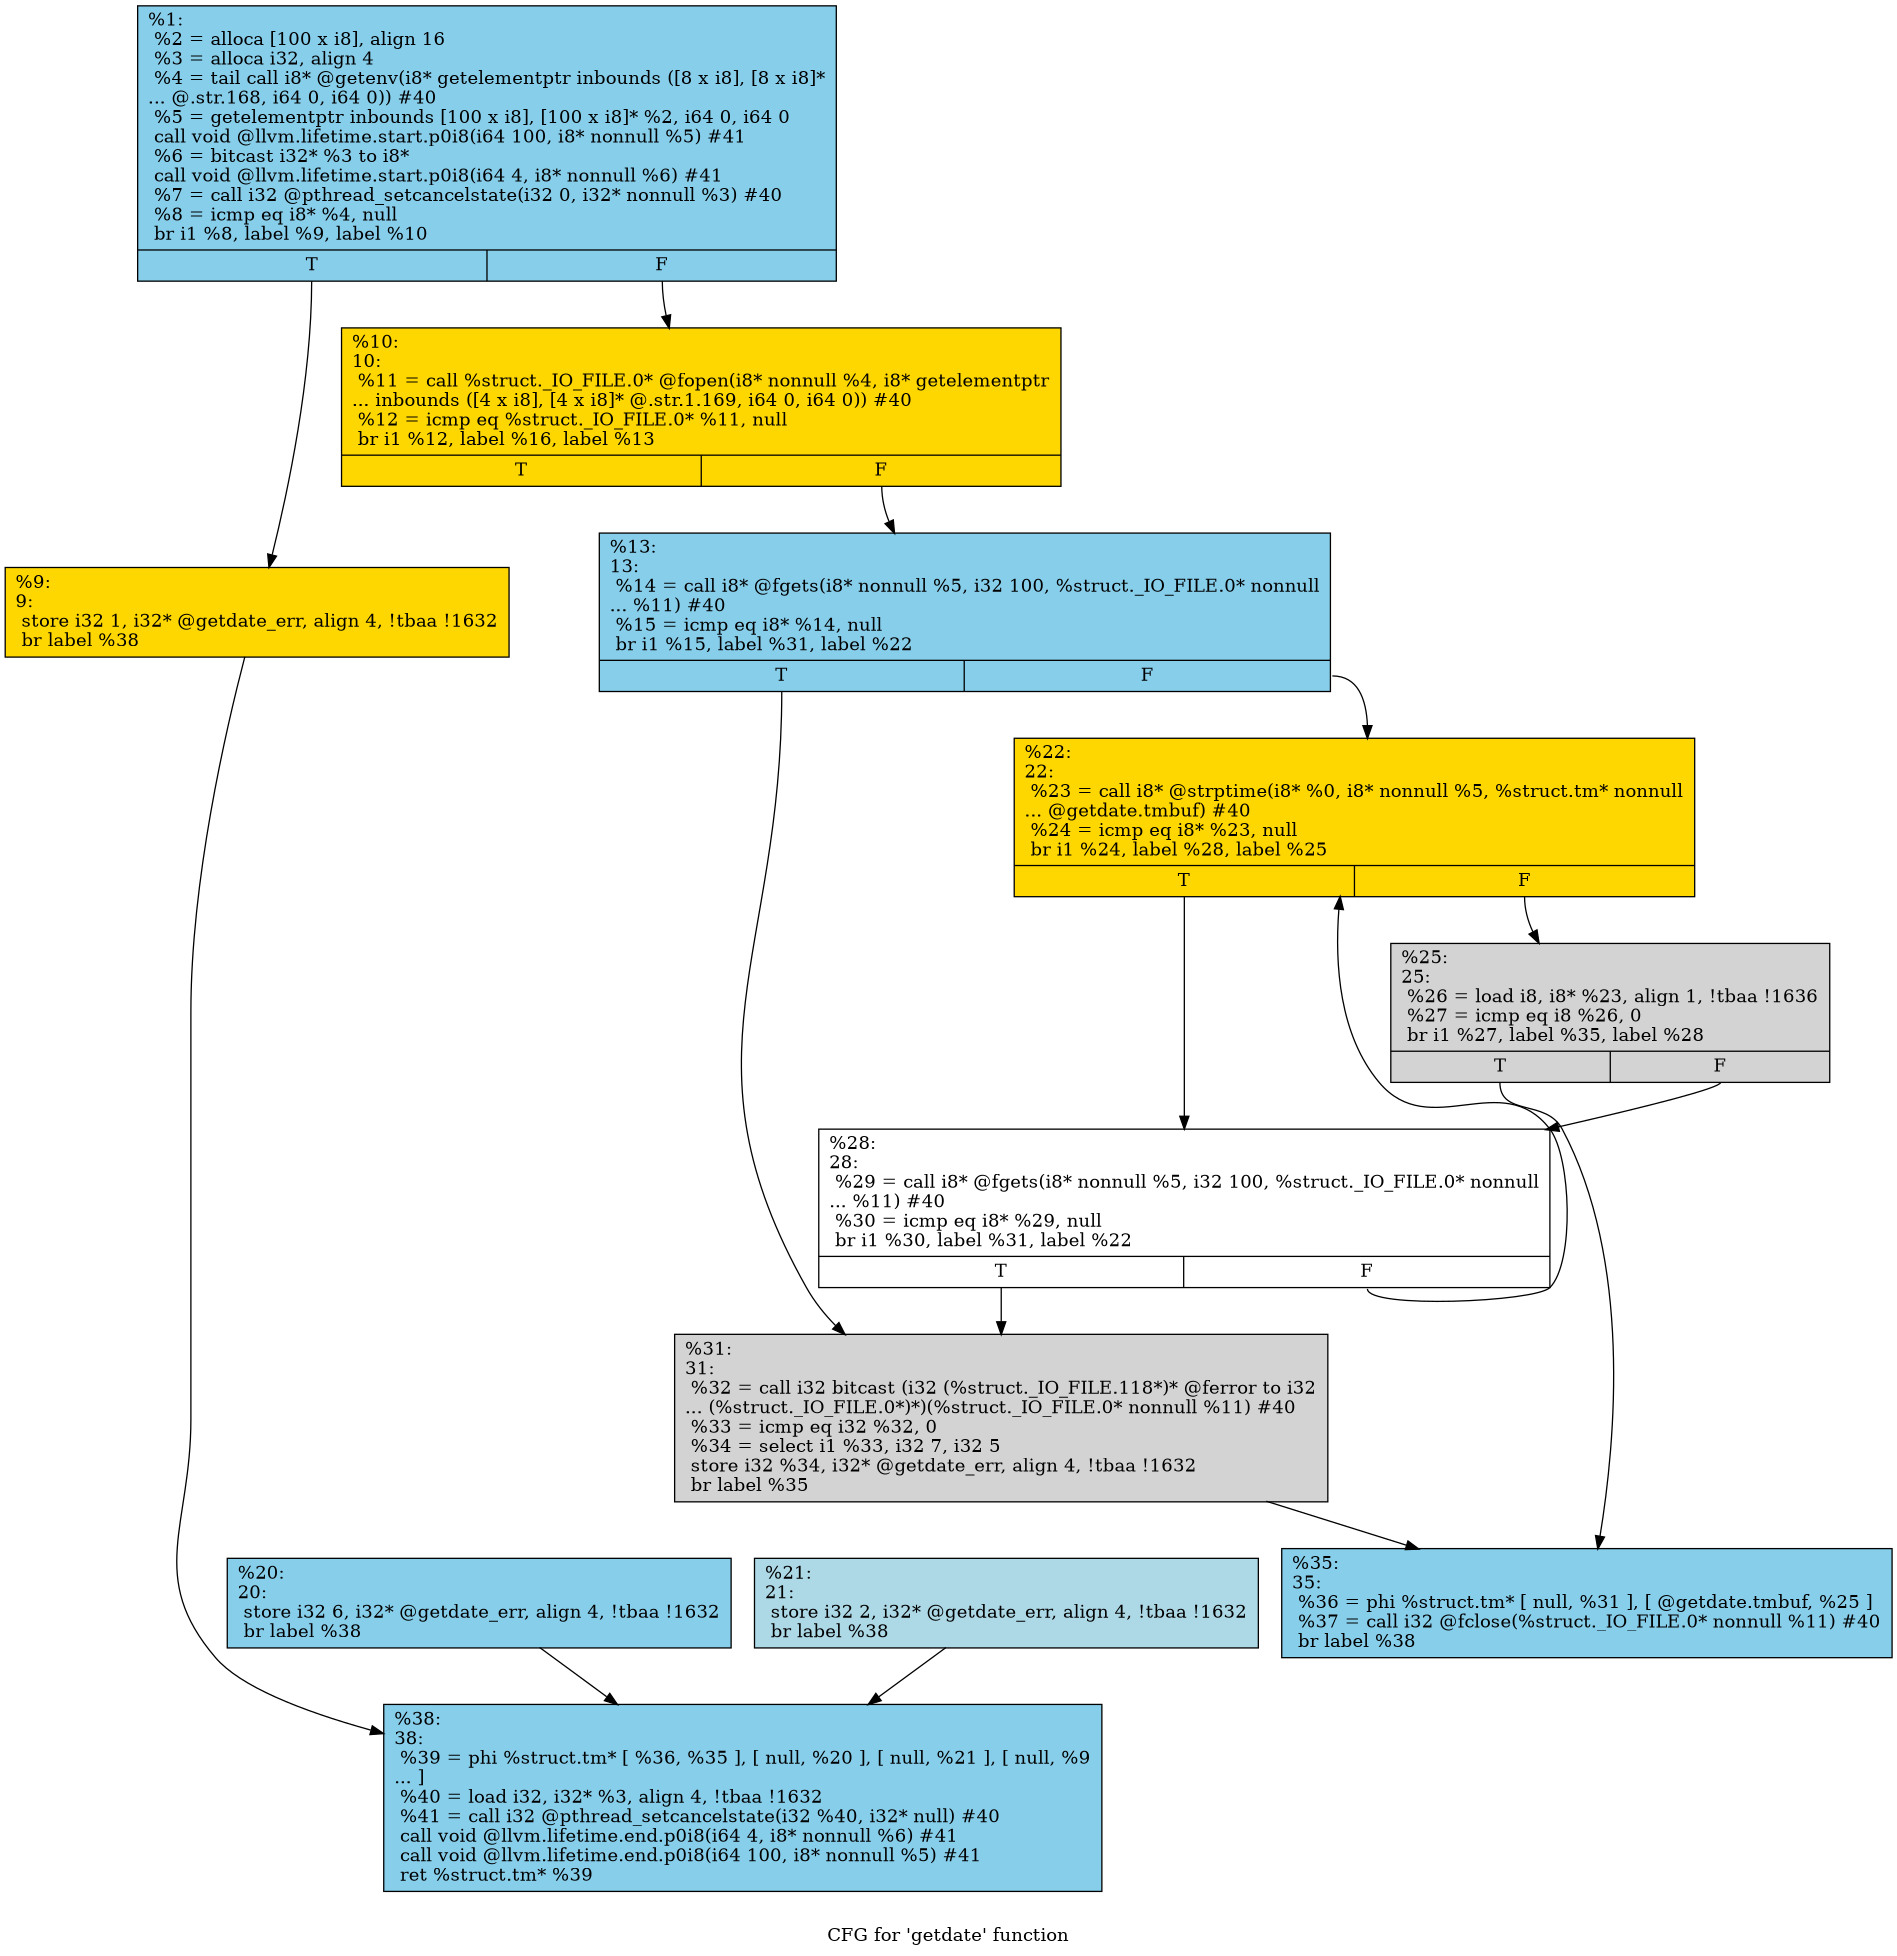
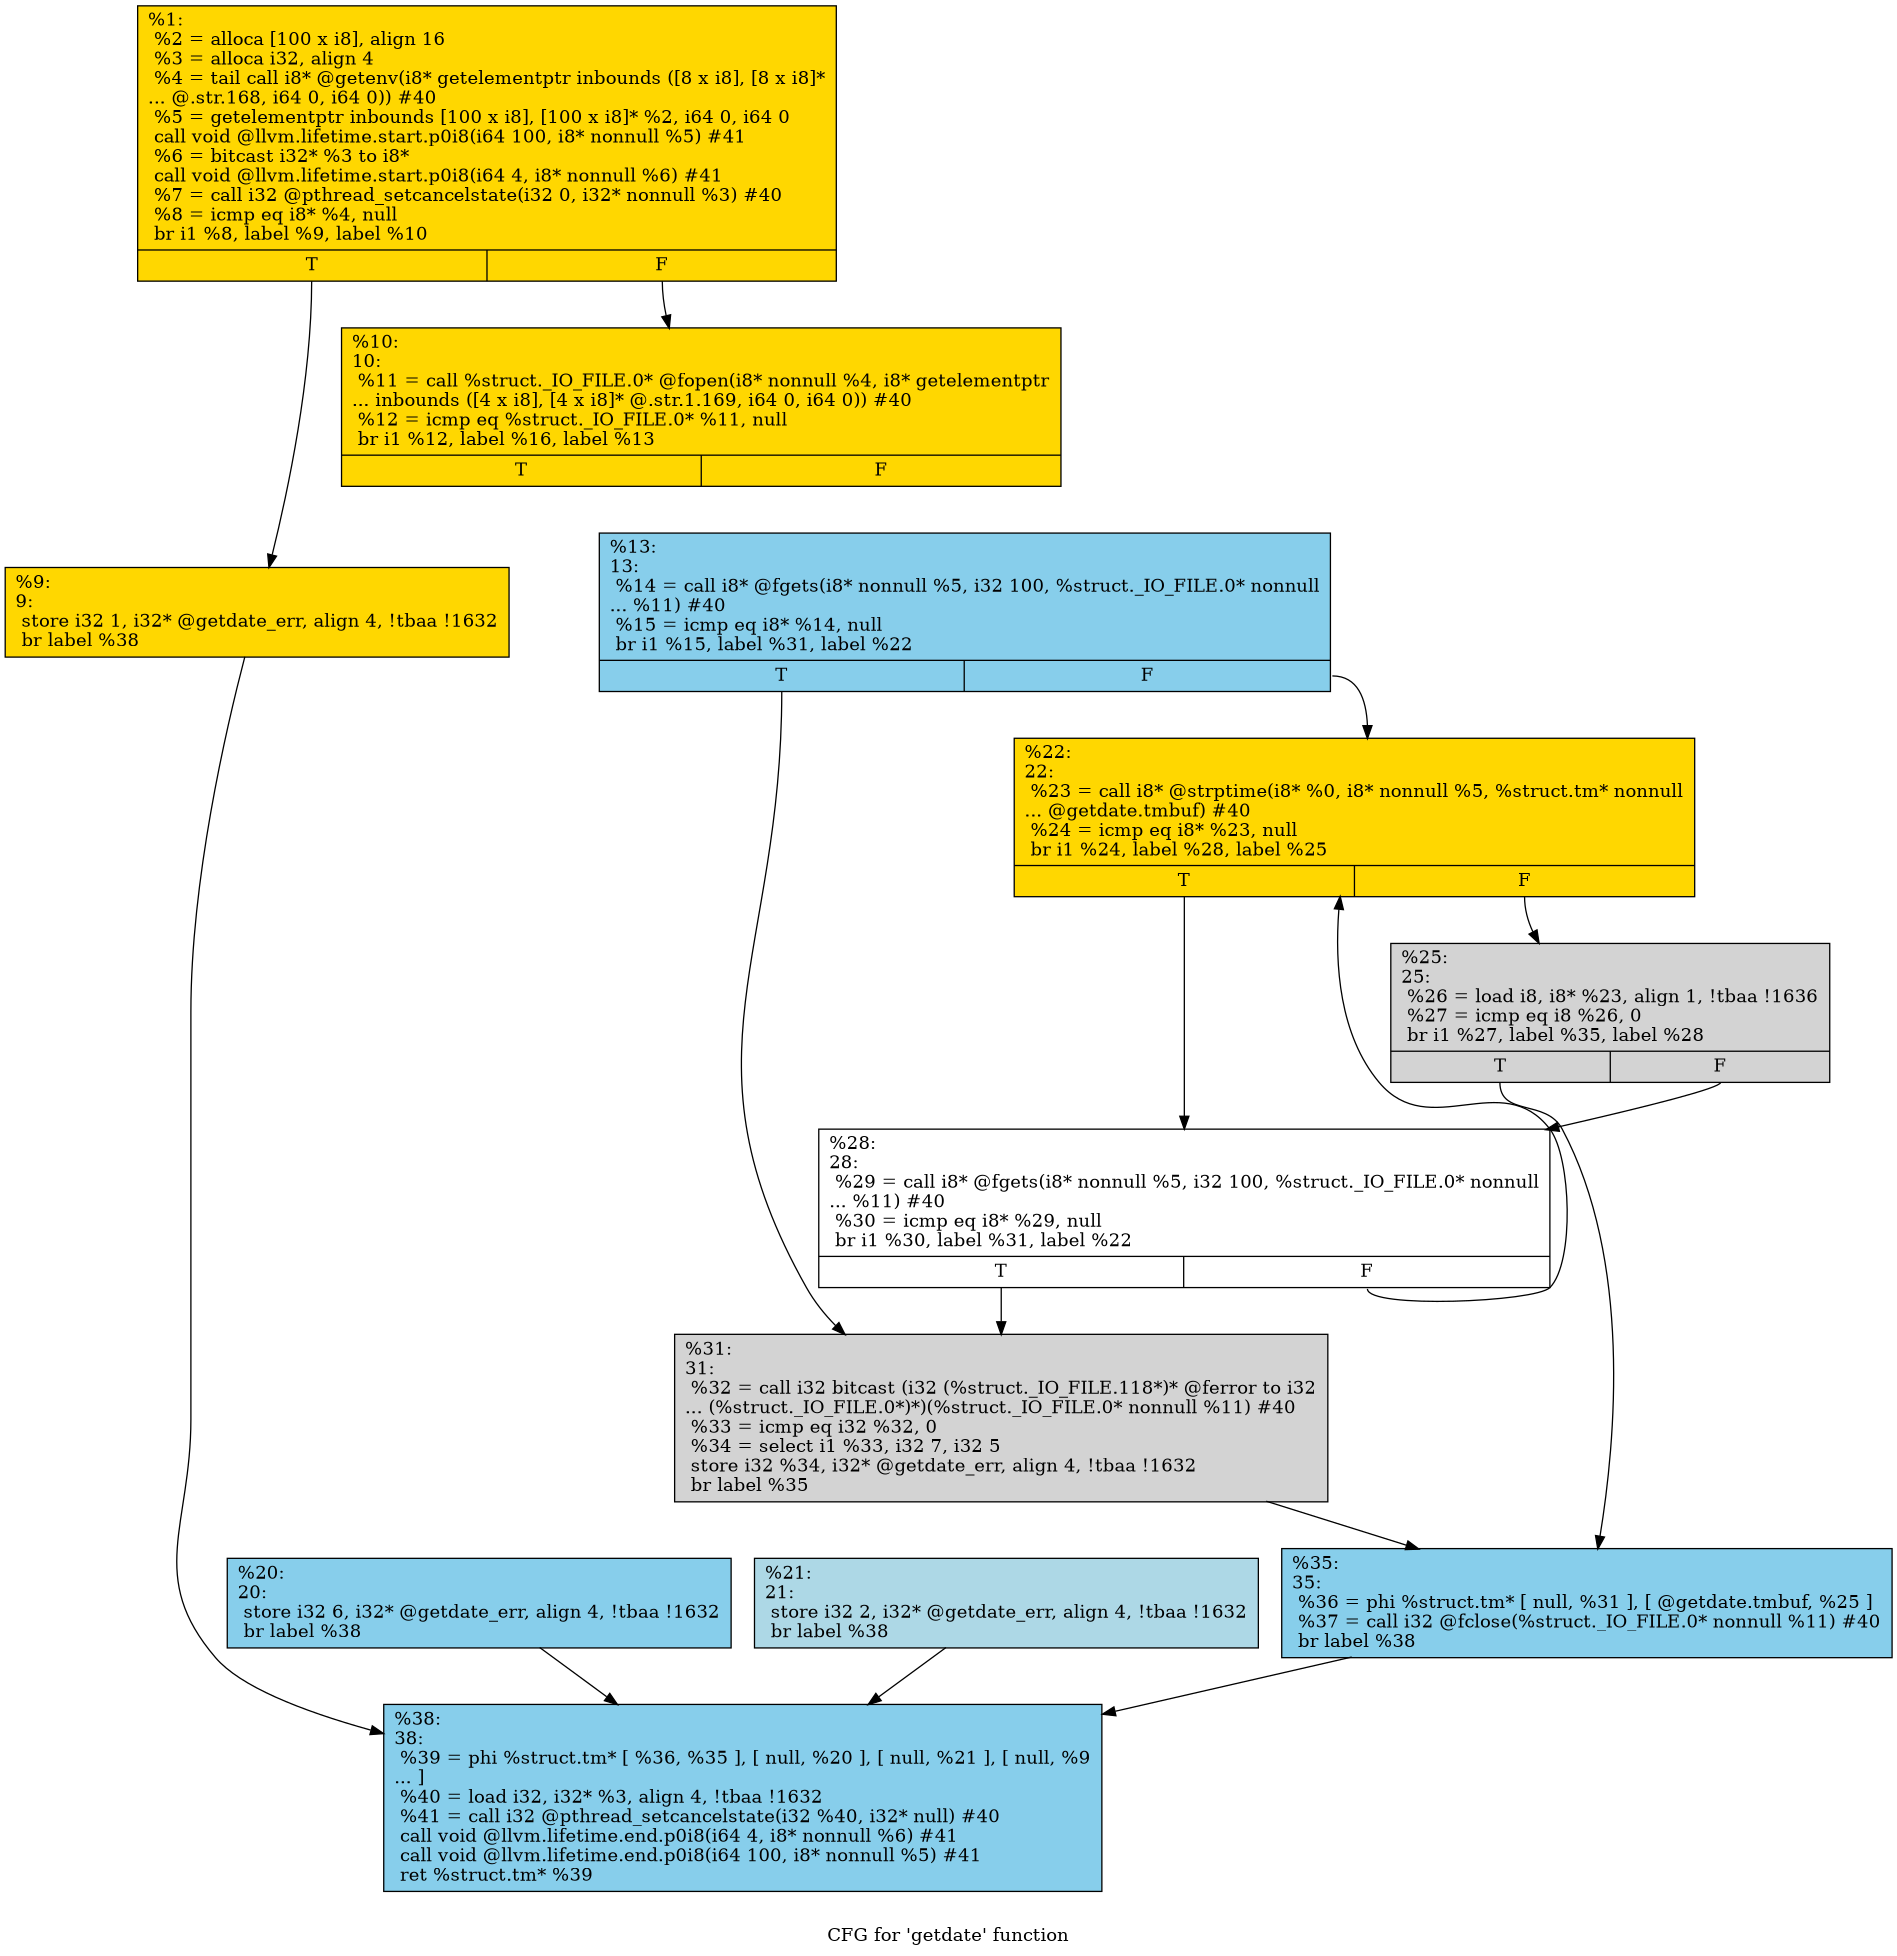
(487, 143) -> (487, 143)
(884, 504) -> none
none -> (1233, 1684)
